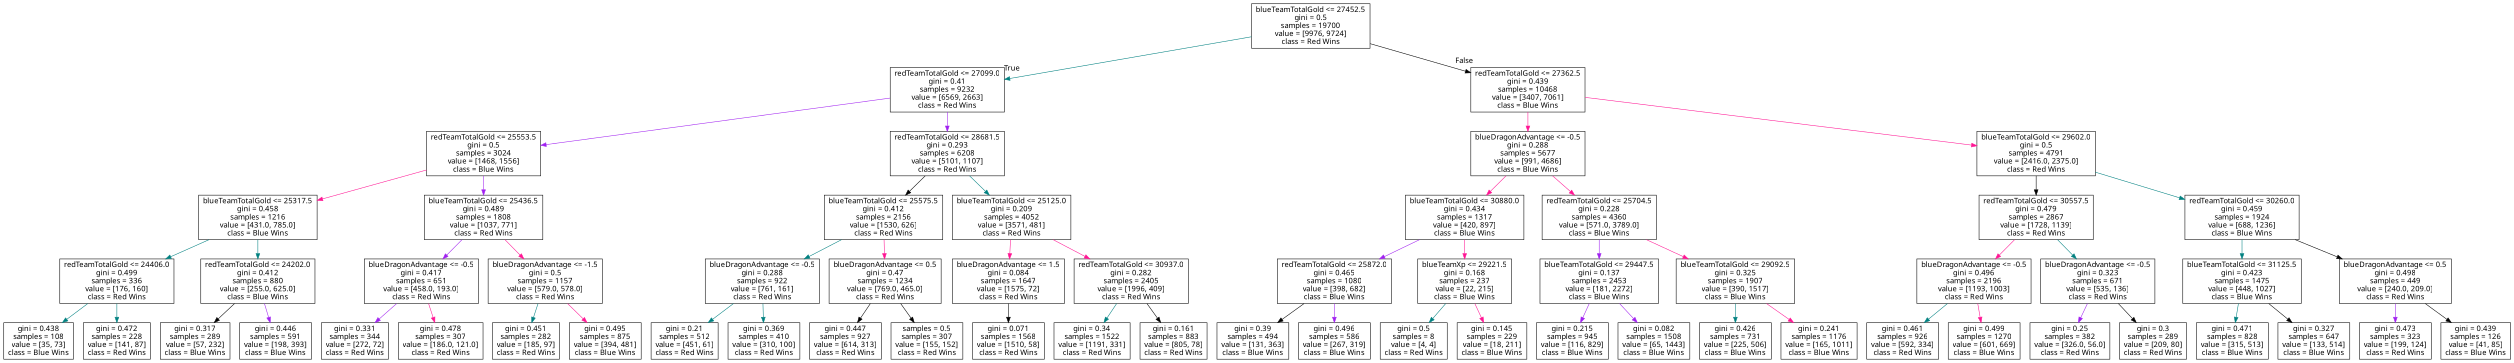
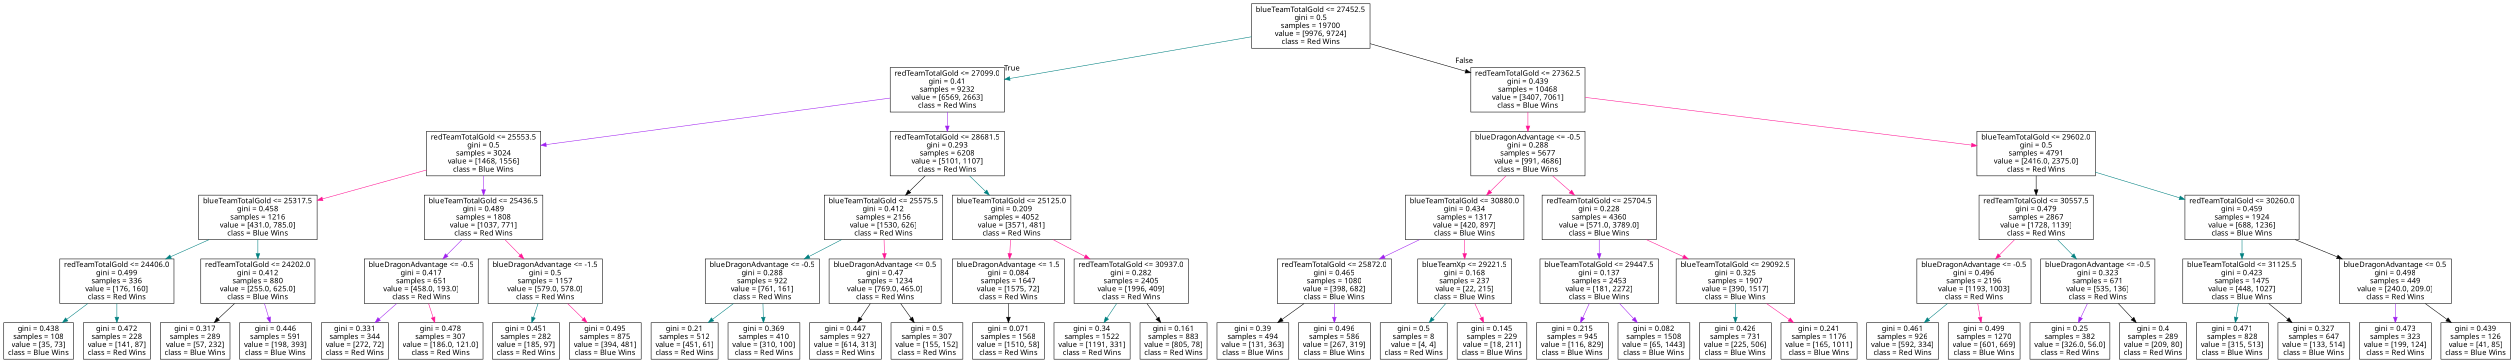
(927, 341) -> (927, 341)
(2153, 341) -> (2153, 341)
